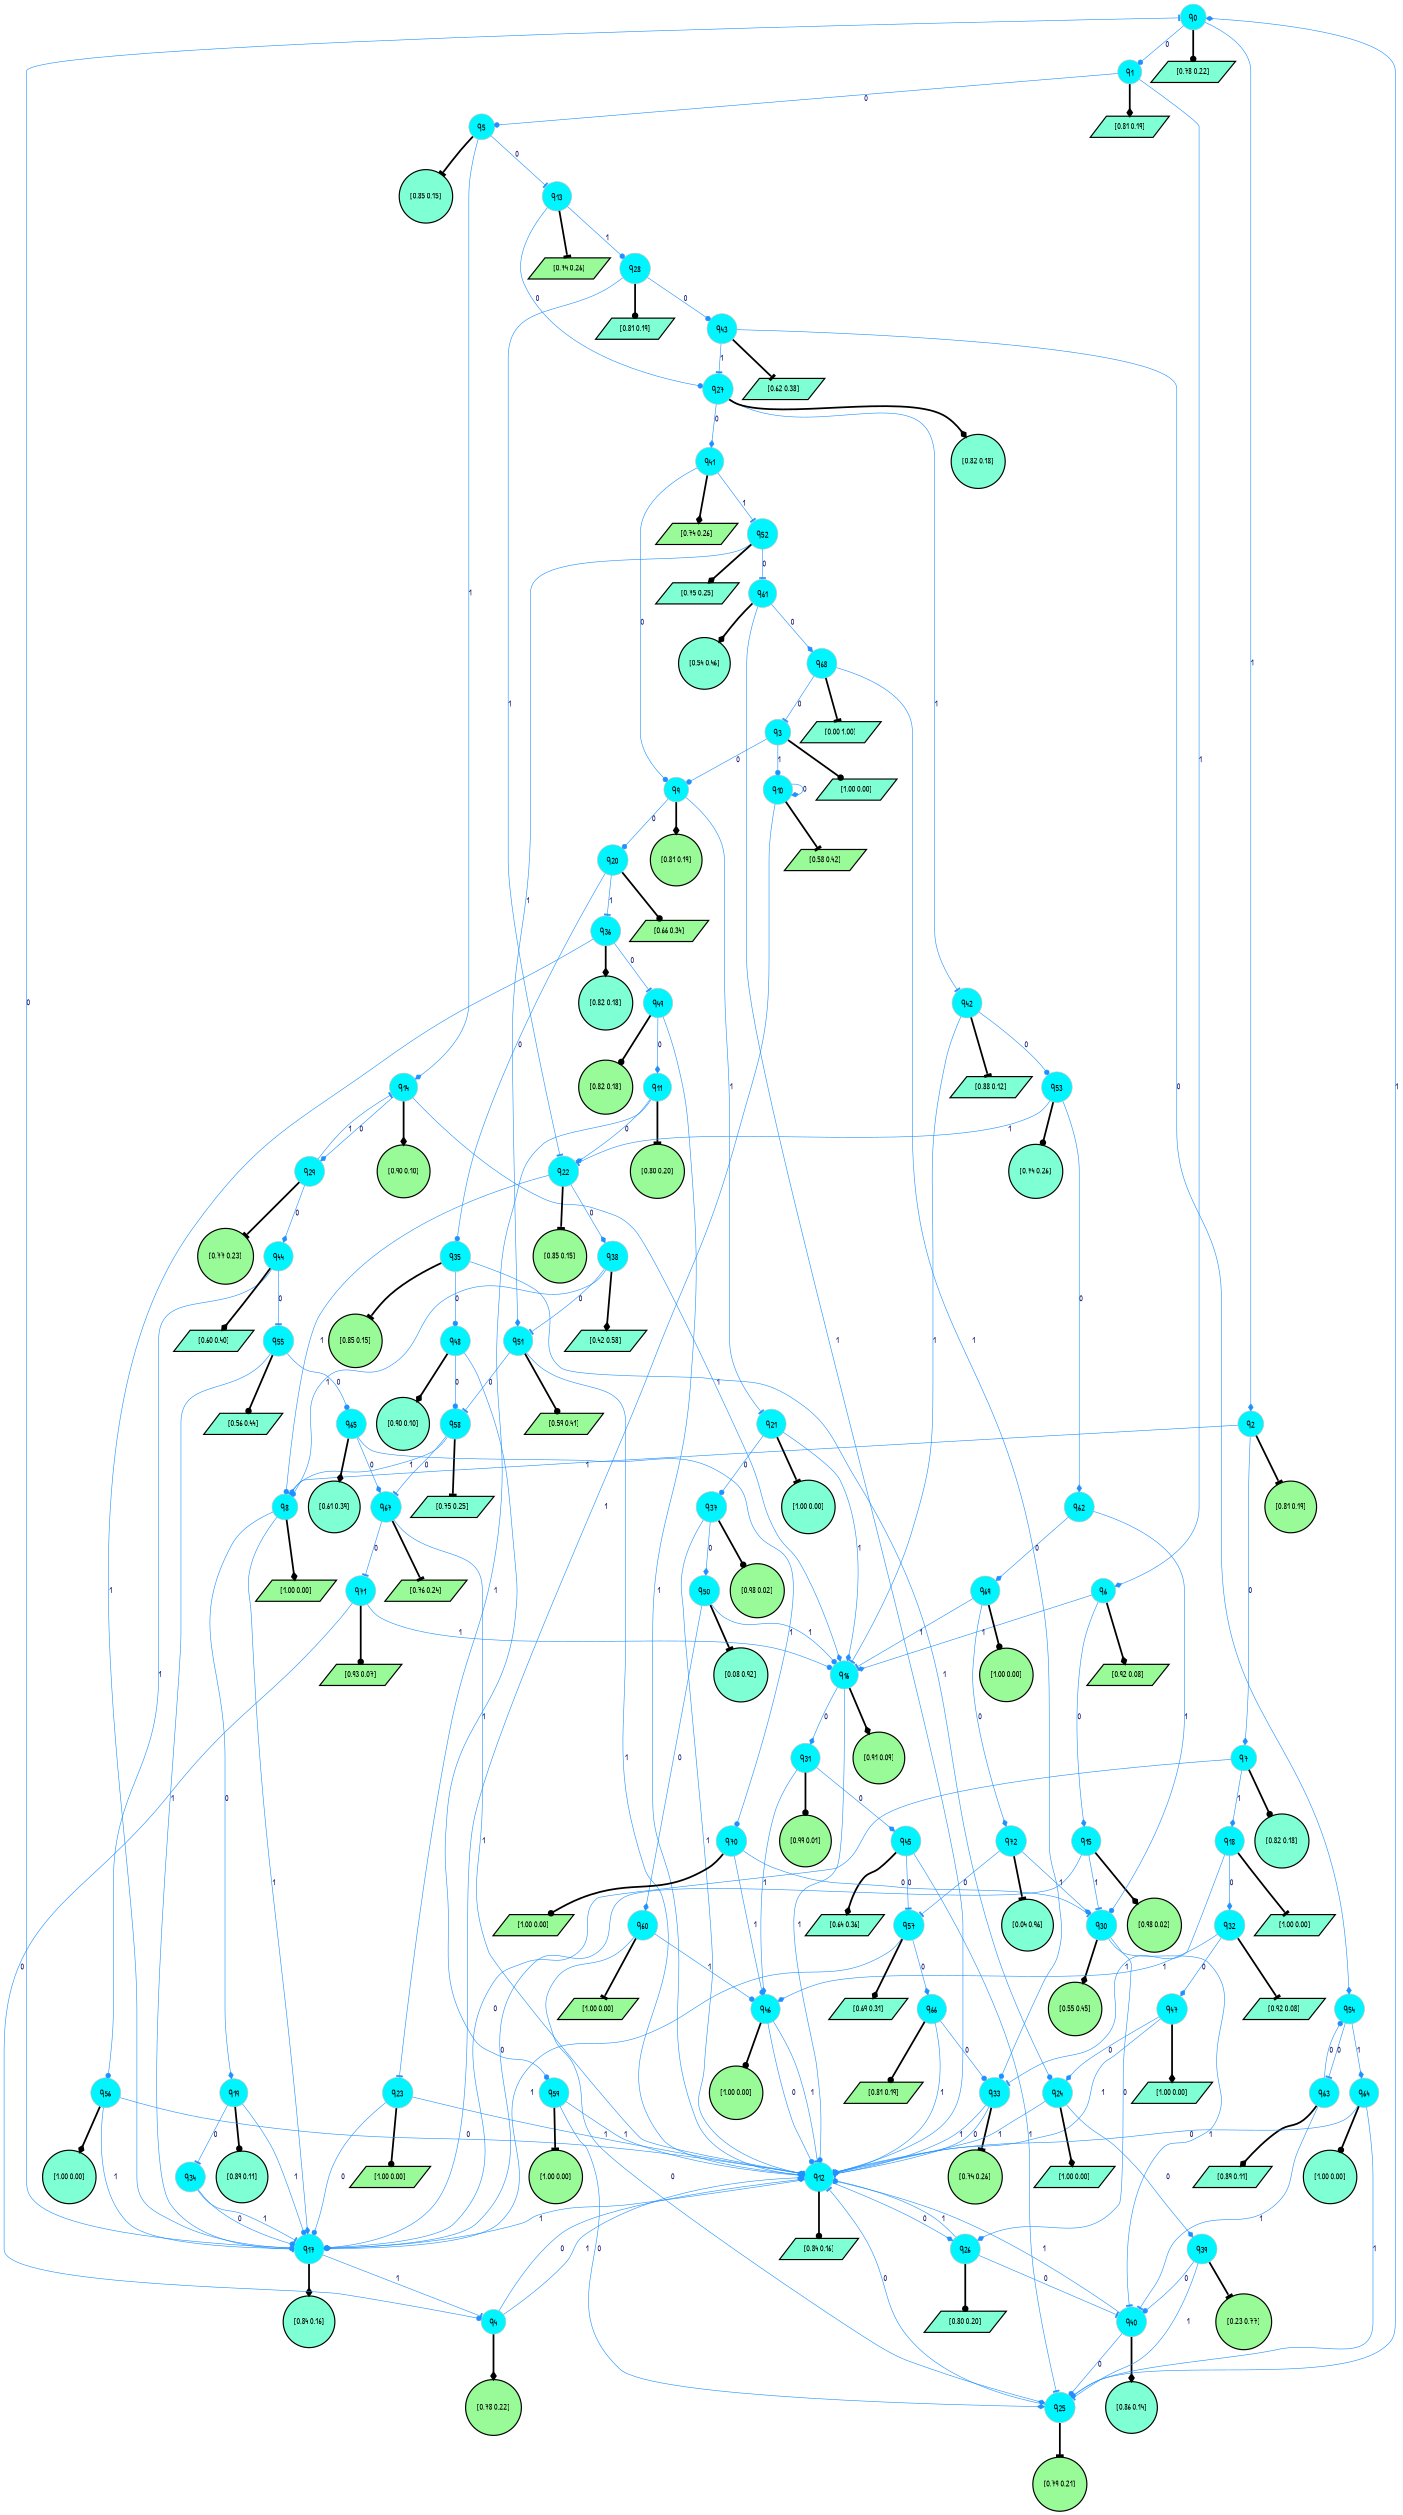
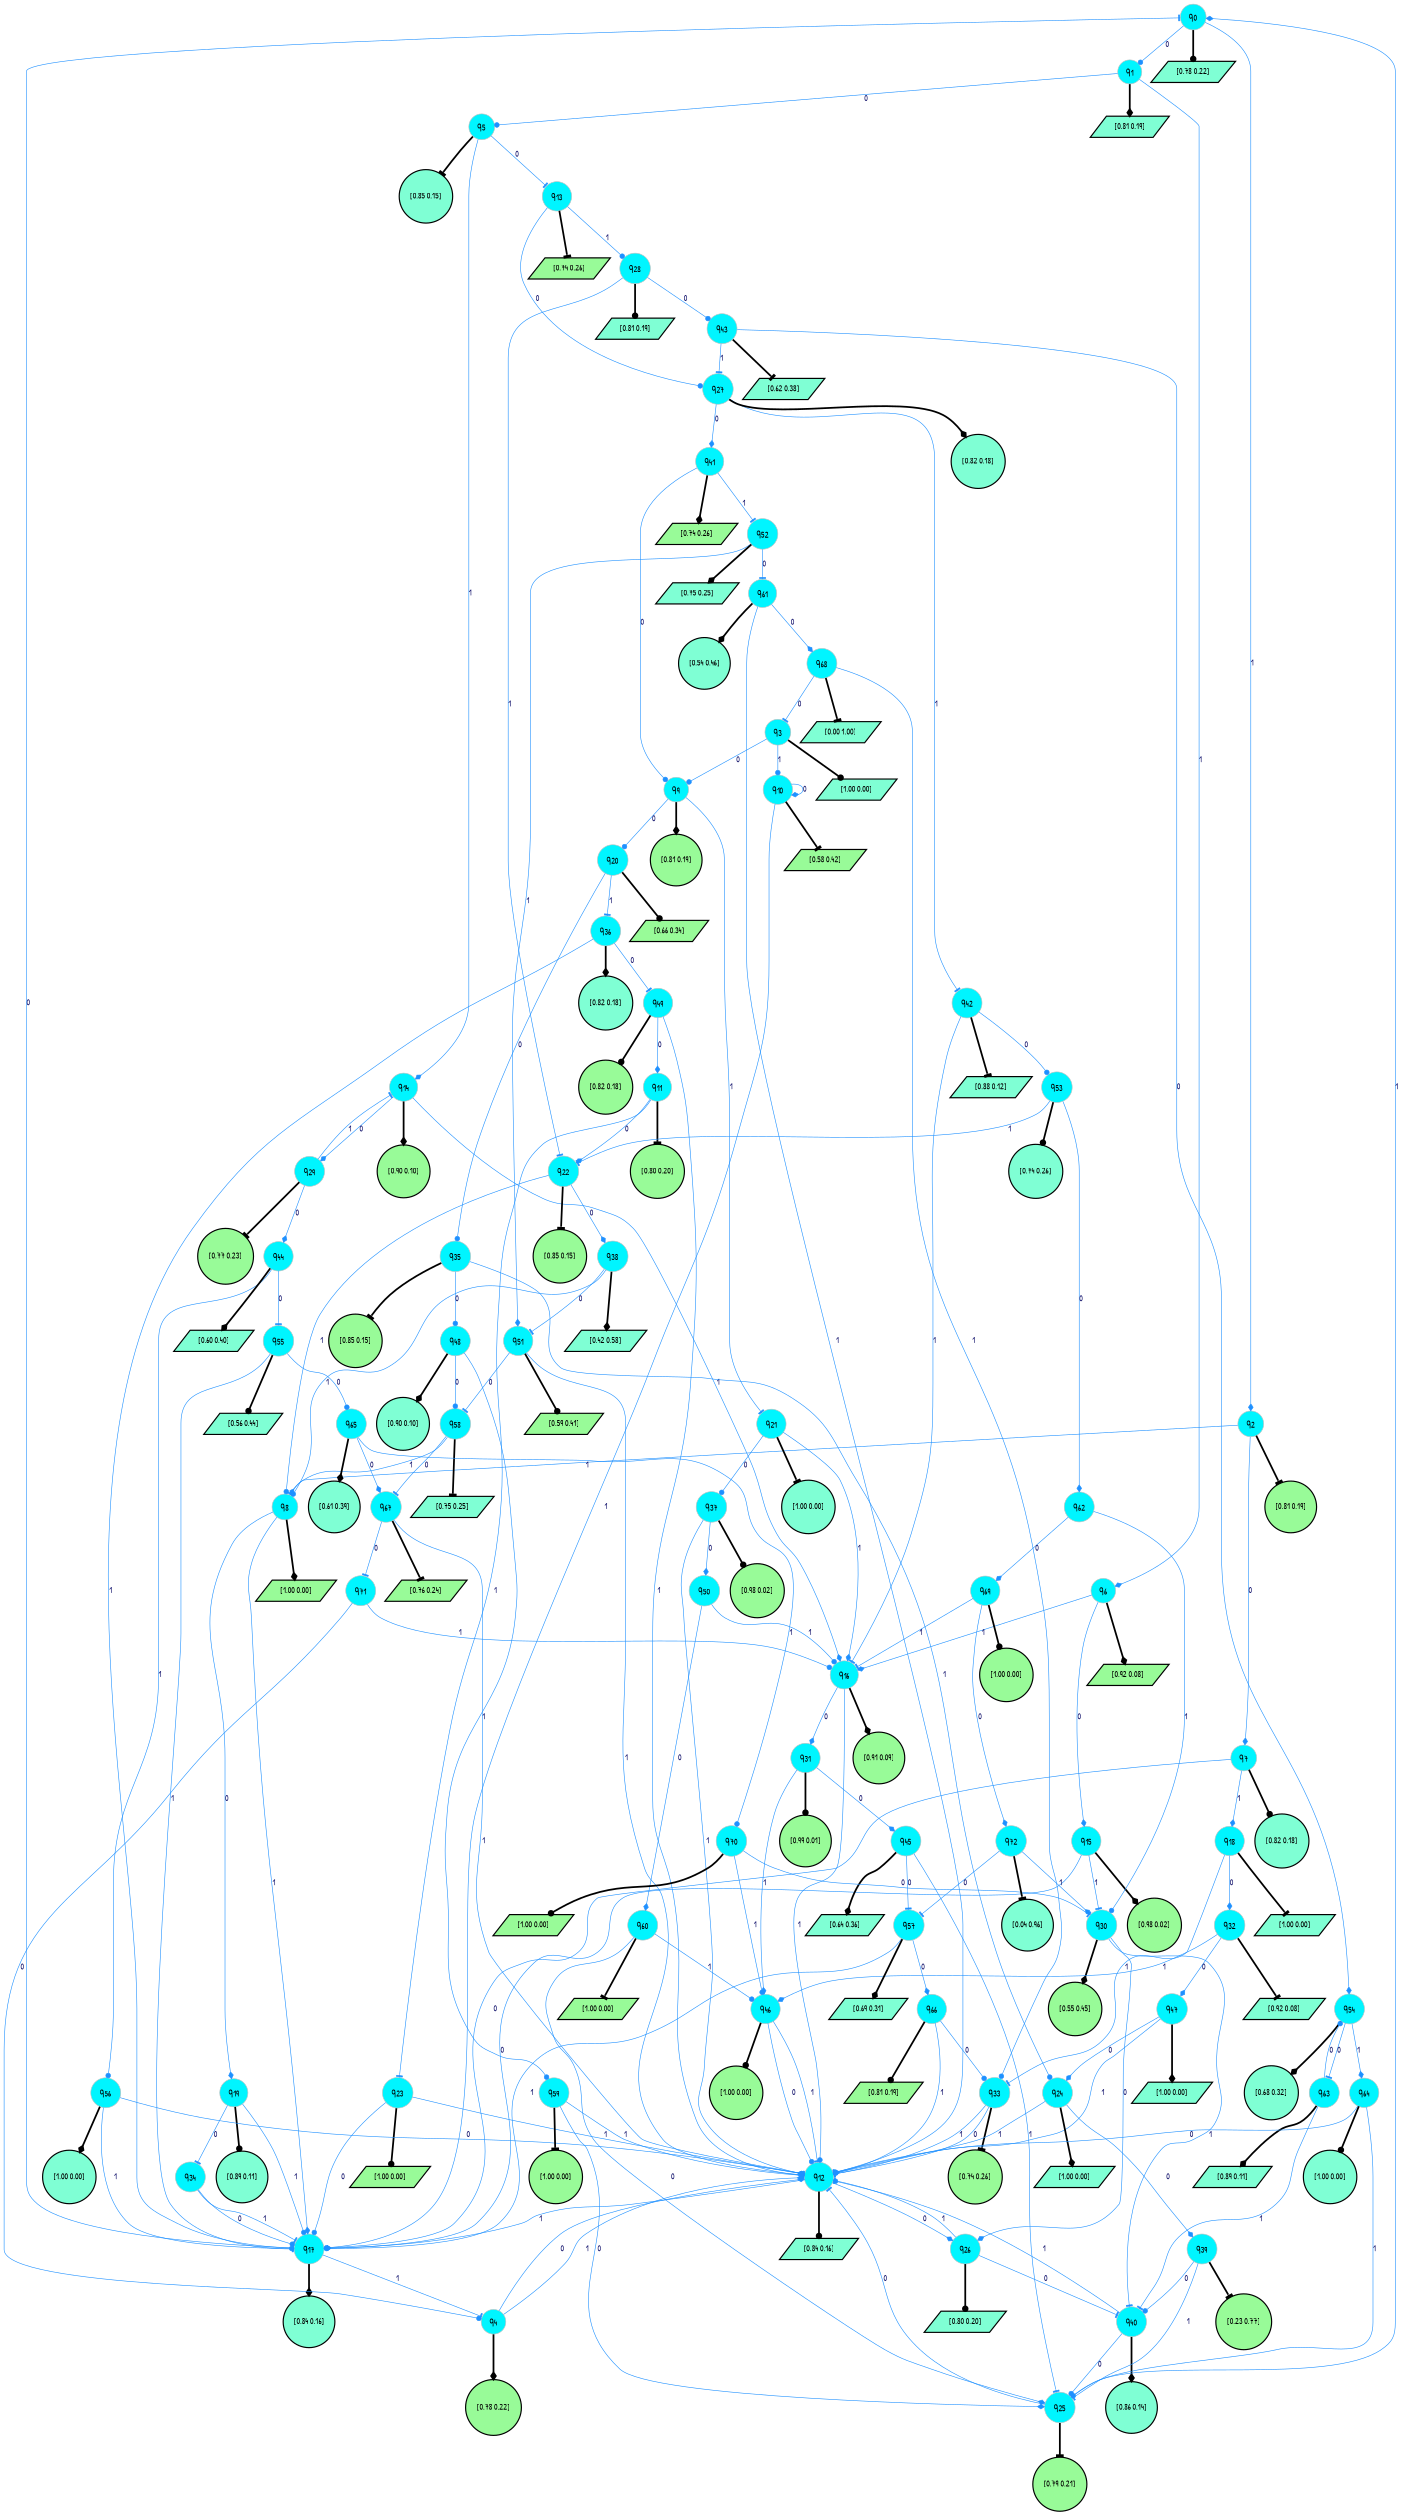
(361, 1675) -> none
(741, 1675) -> none
none -> (1271, 2093)
